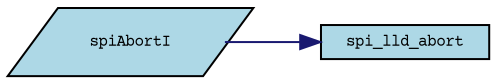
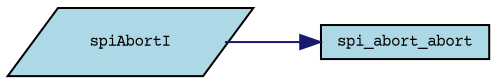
(405, 42) -> (405, 42)
